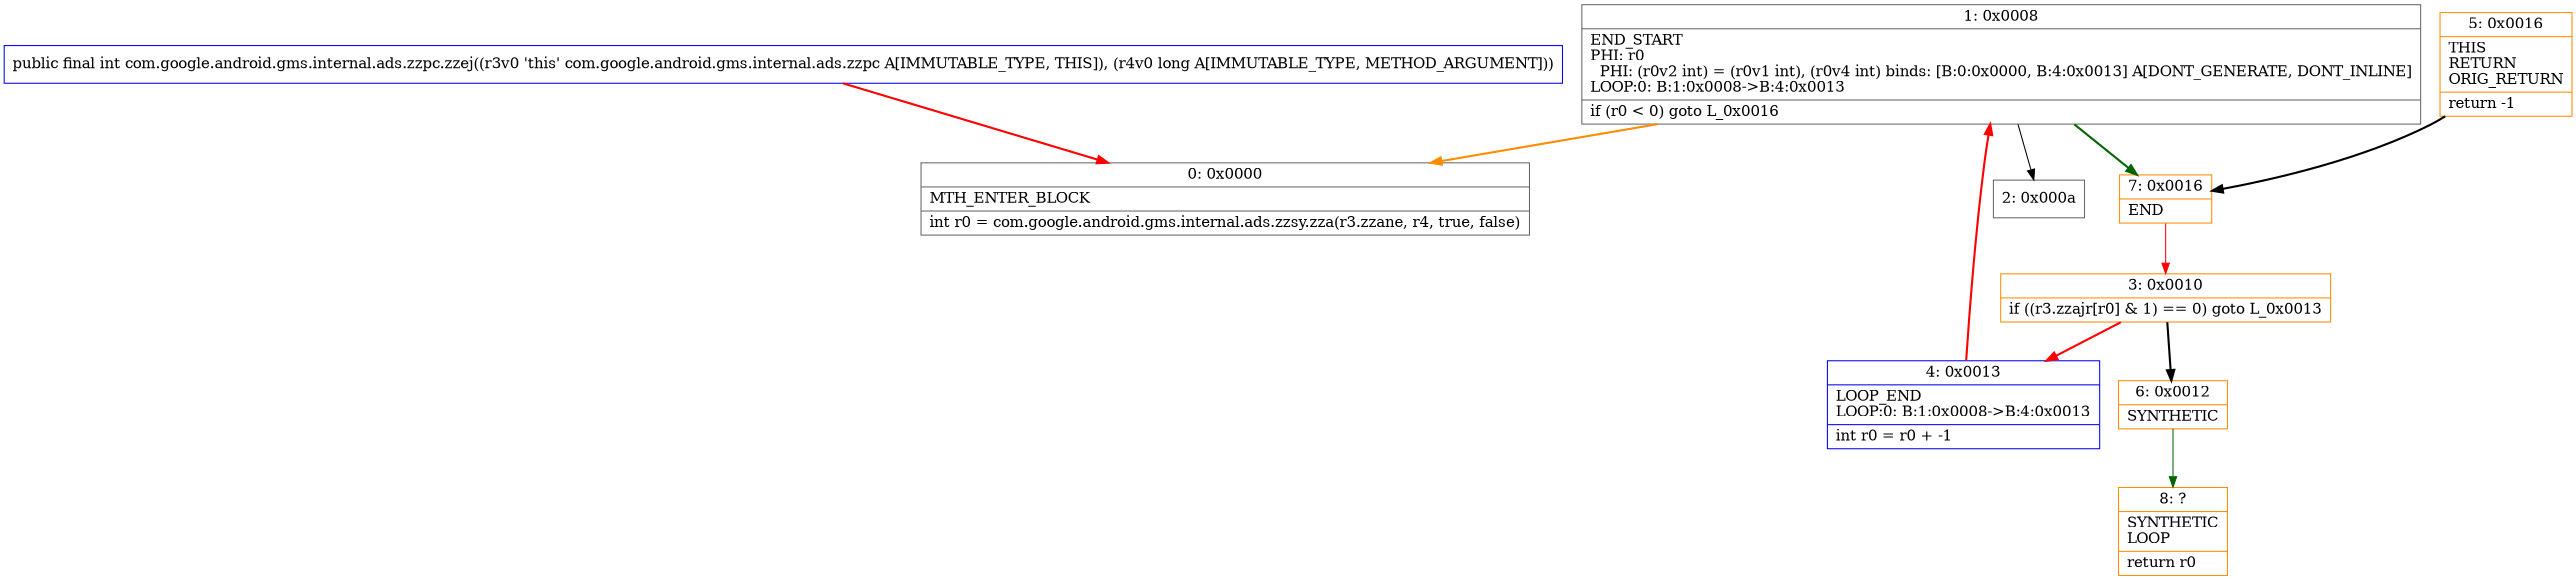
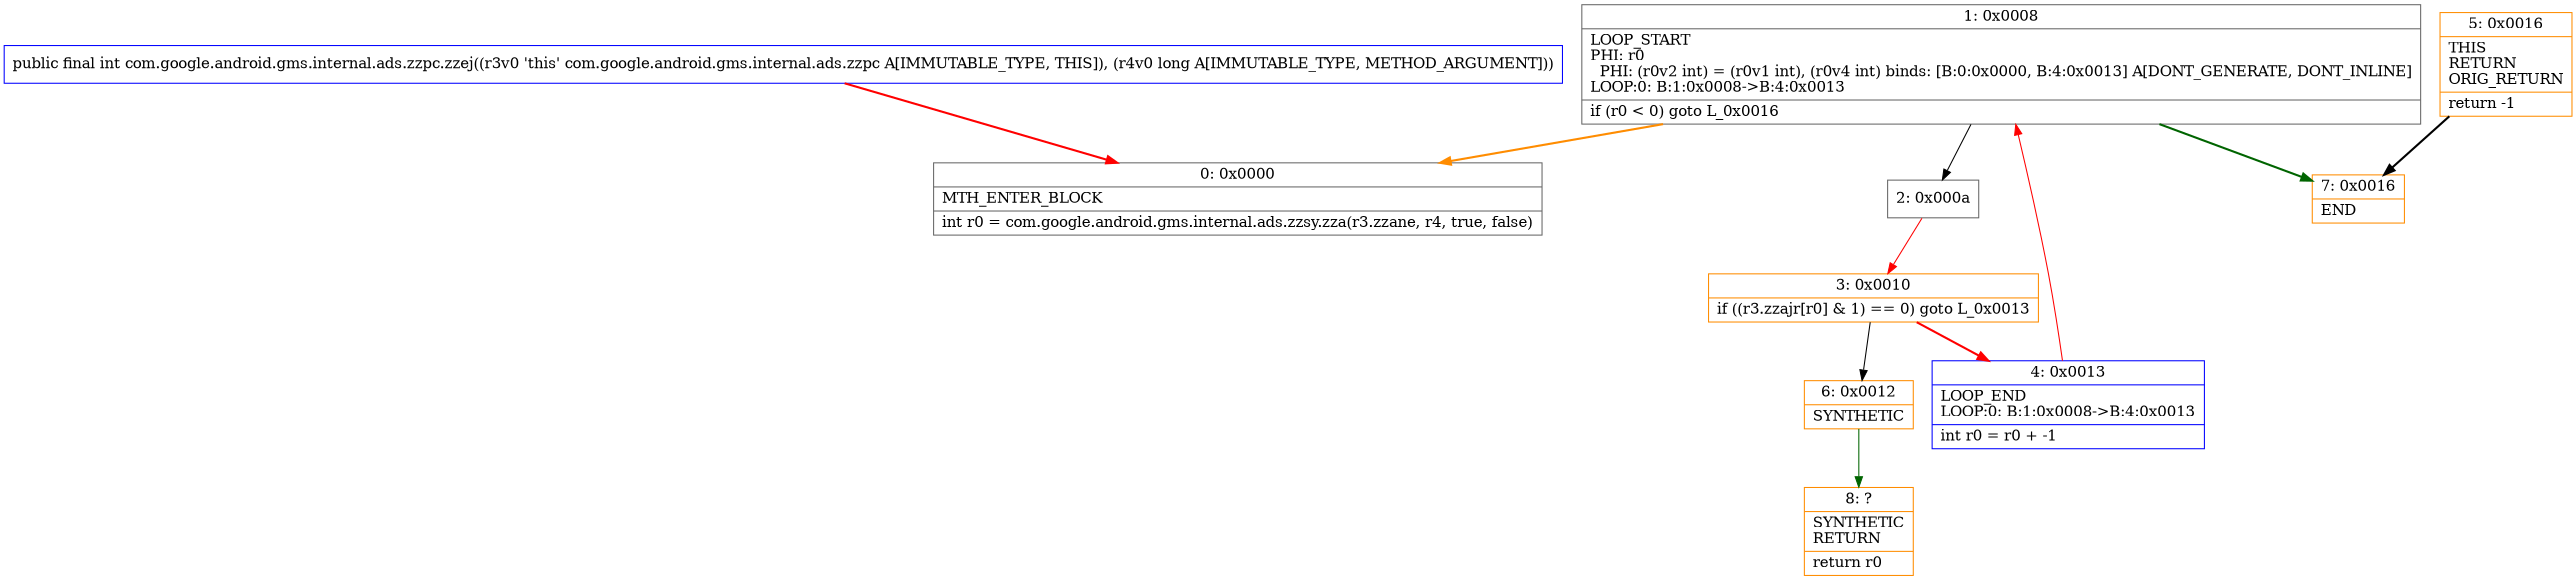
(1636, 40) -> (1640, 40)
(2166, 243) -> (1908, 241)
(1975, 247) -> (2043, 247)
(2169, 346) -> (1867, 346)
(2149, 539) -> (1847, 539)
